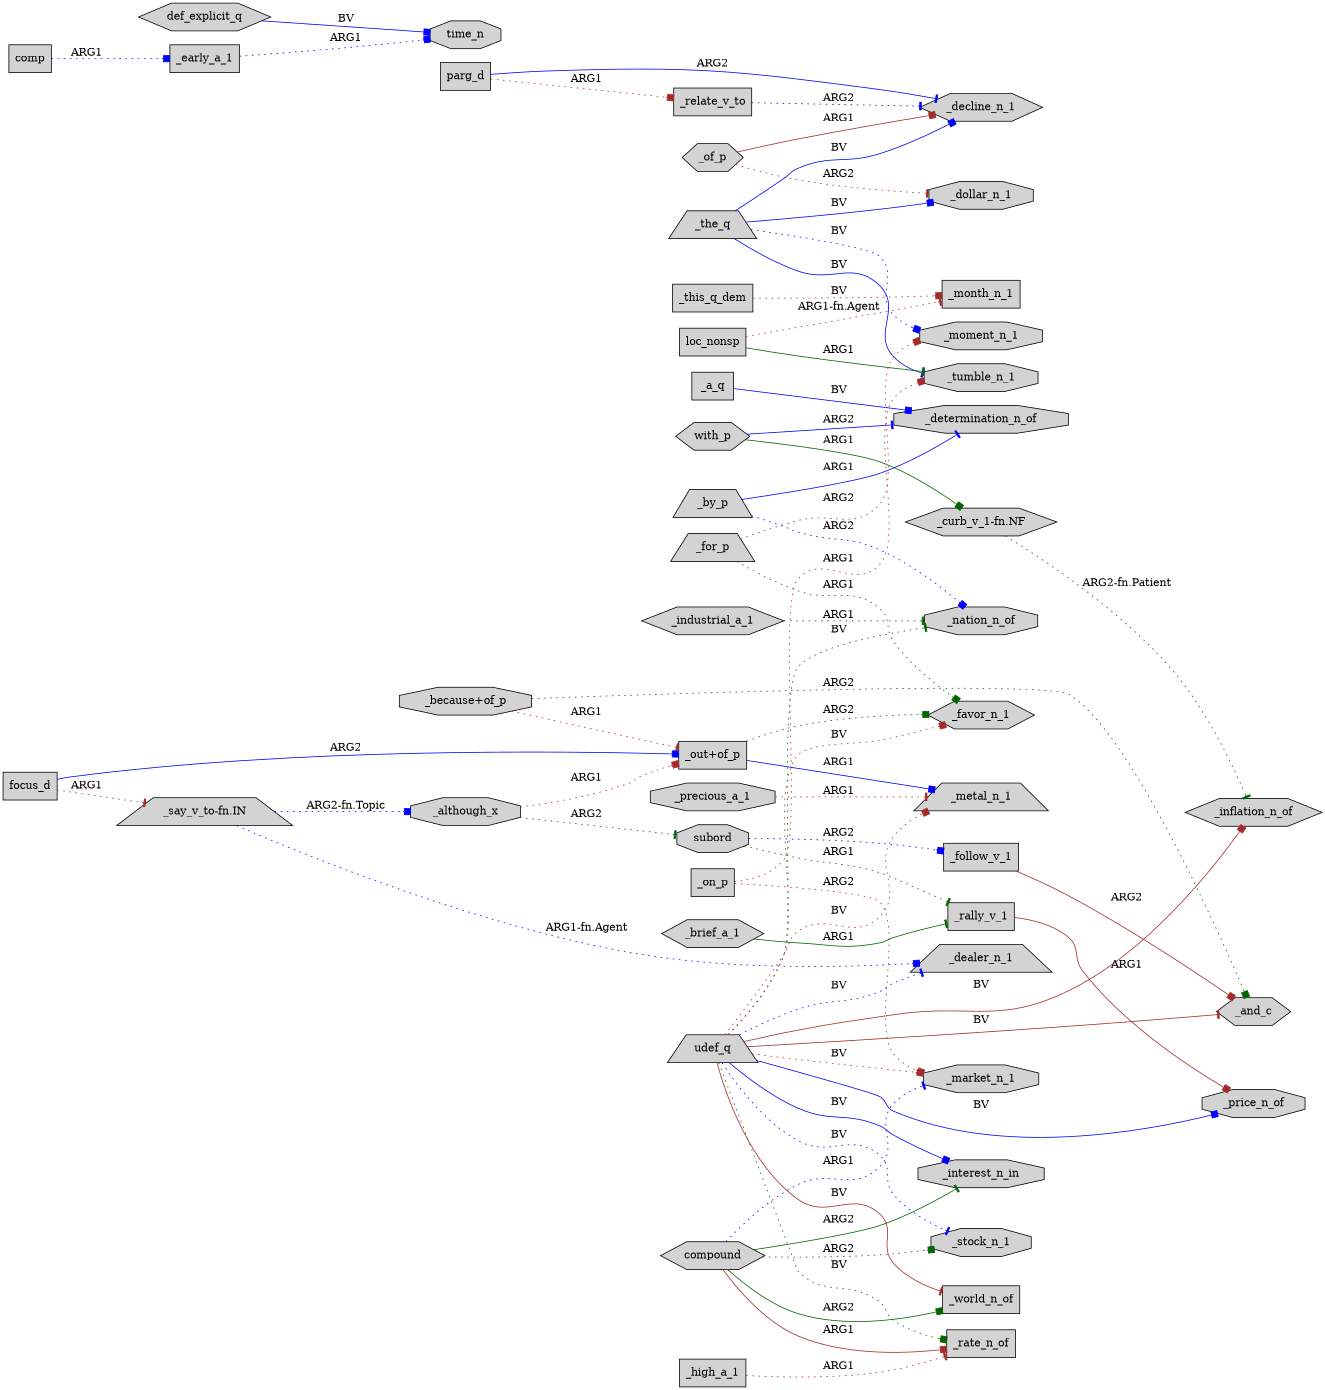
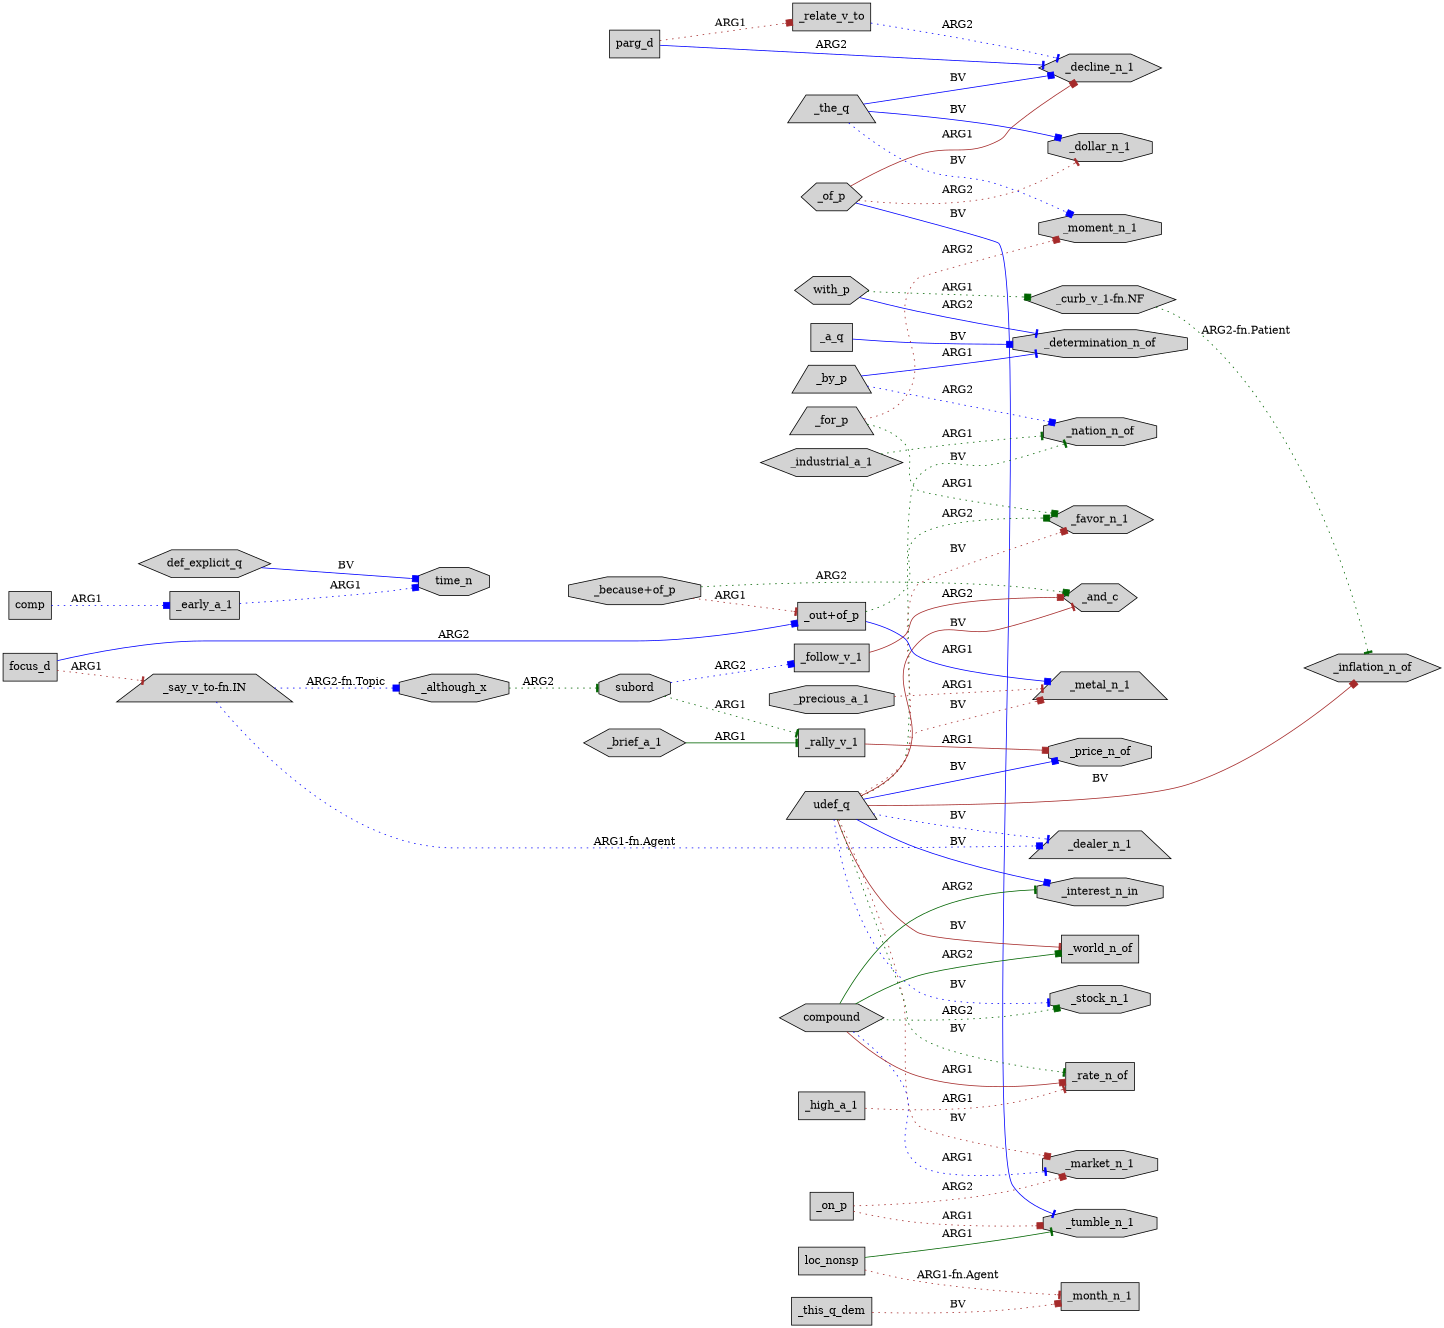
(858, 274) -> (1008, 664)
(856, 456) -> (945, 294)
(597, 793) -> none
(784, 1234) -> (916, 1034)
